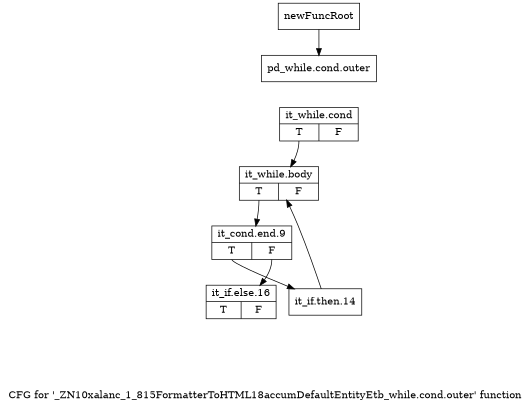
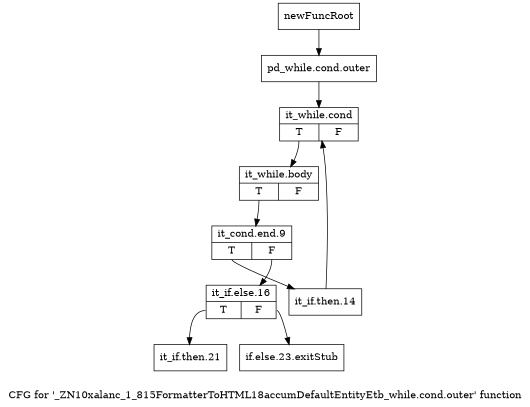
none -> (319, 91)
(307, 247) -> (327, 218)
none -> (190, 358)
none -> (292, 358)
